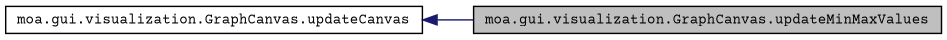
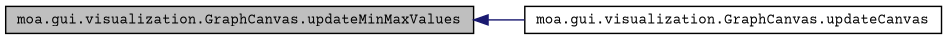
(455, 20) -> (506, 20)
